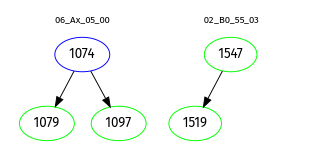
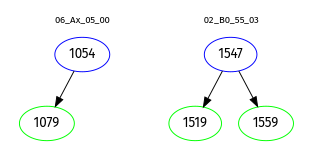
(82, 55) -> (82, 55)
(231, 55) -> (231, 55)
(119, 123) -> none
none -> (266, 123)
